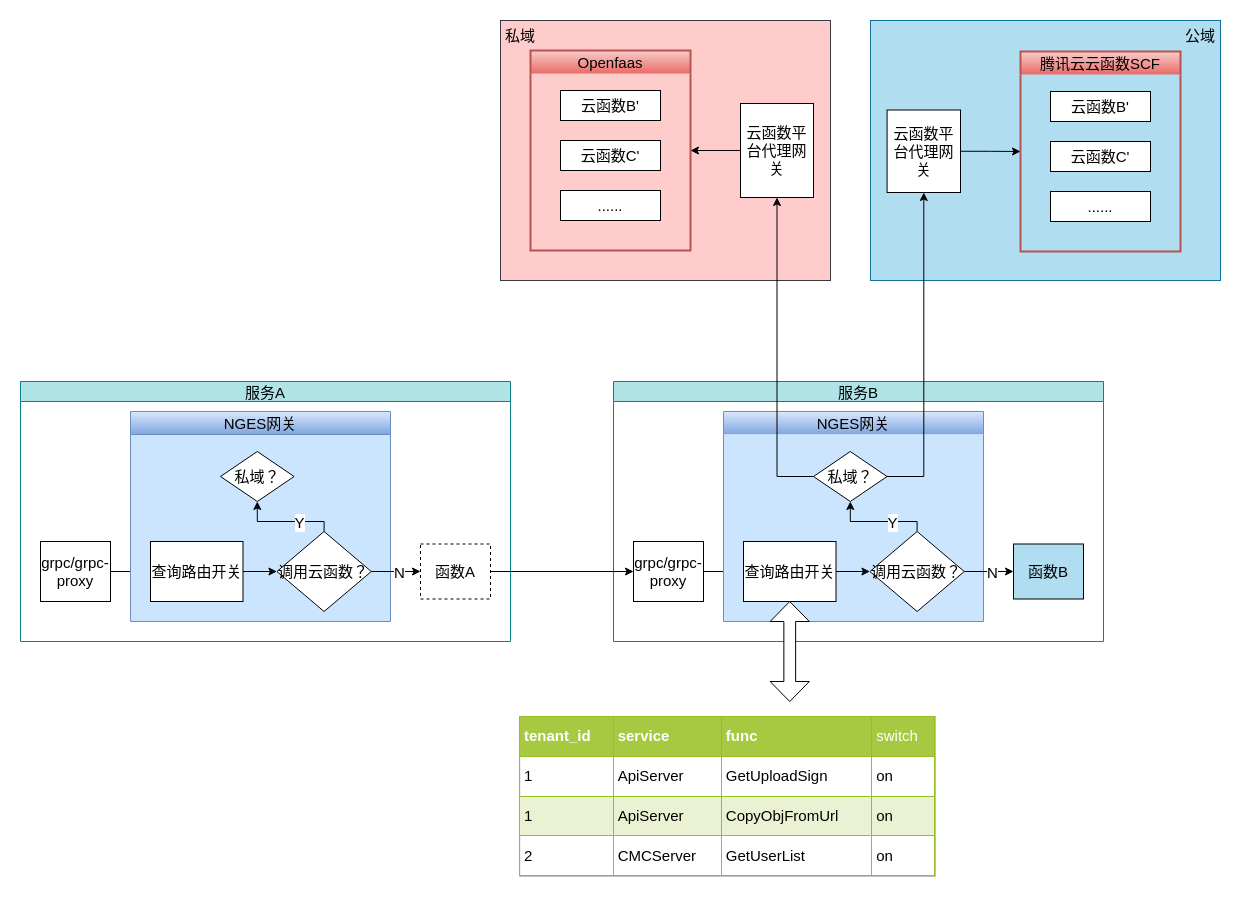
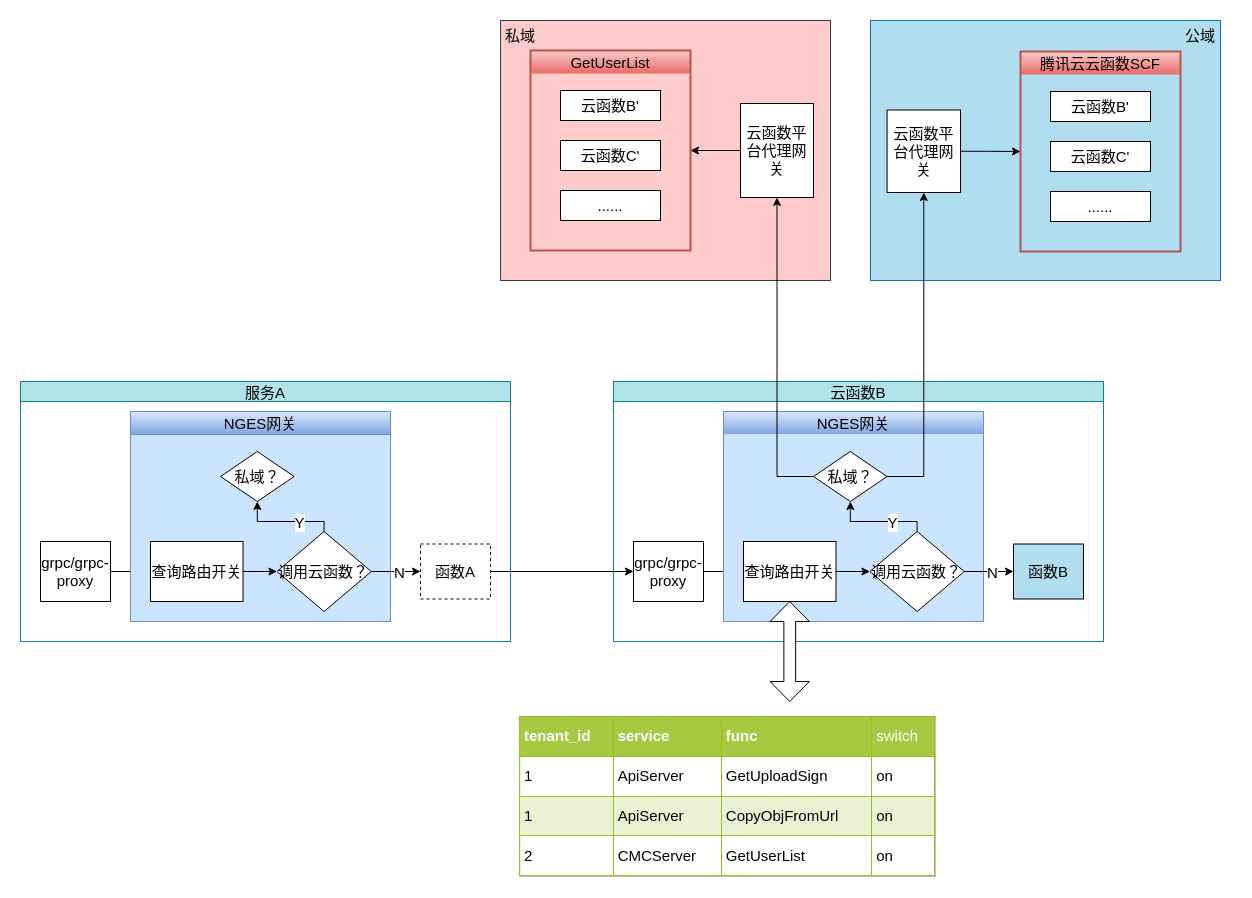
(610, 63) -> (610, 63)
(858, 393) -> (858, 393)
